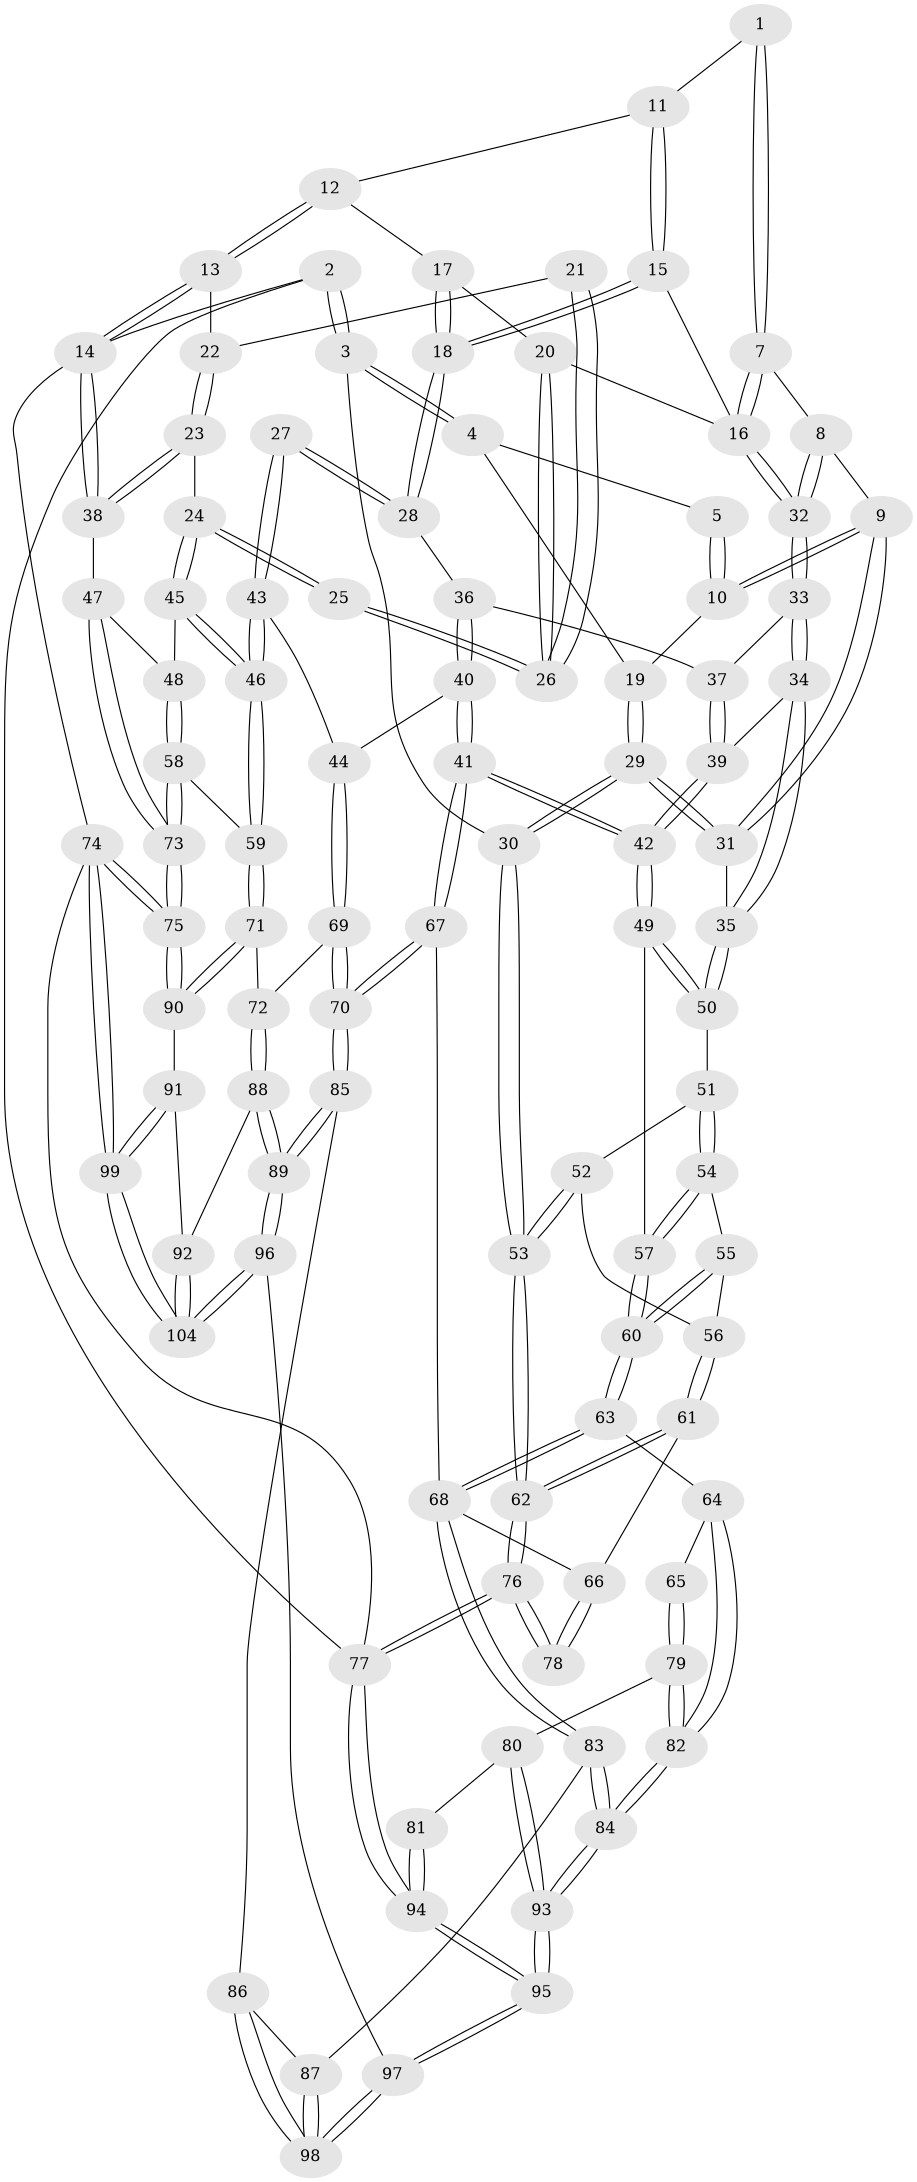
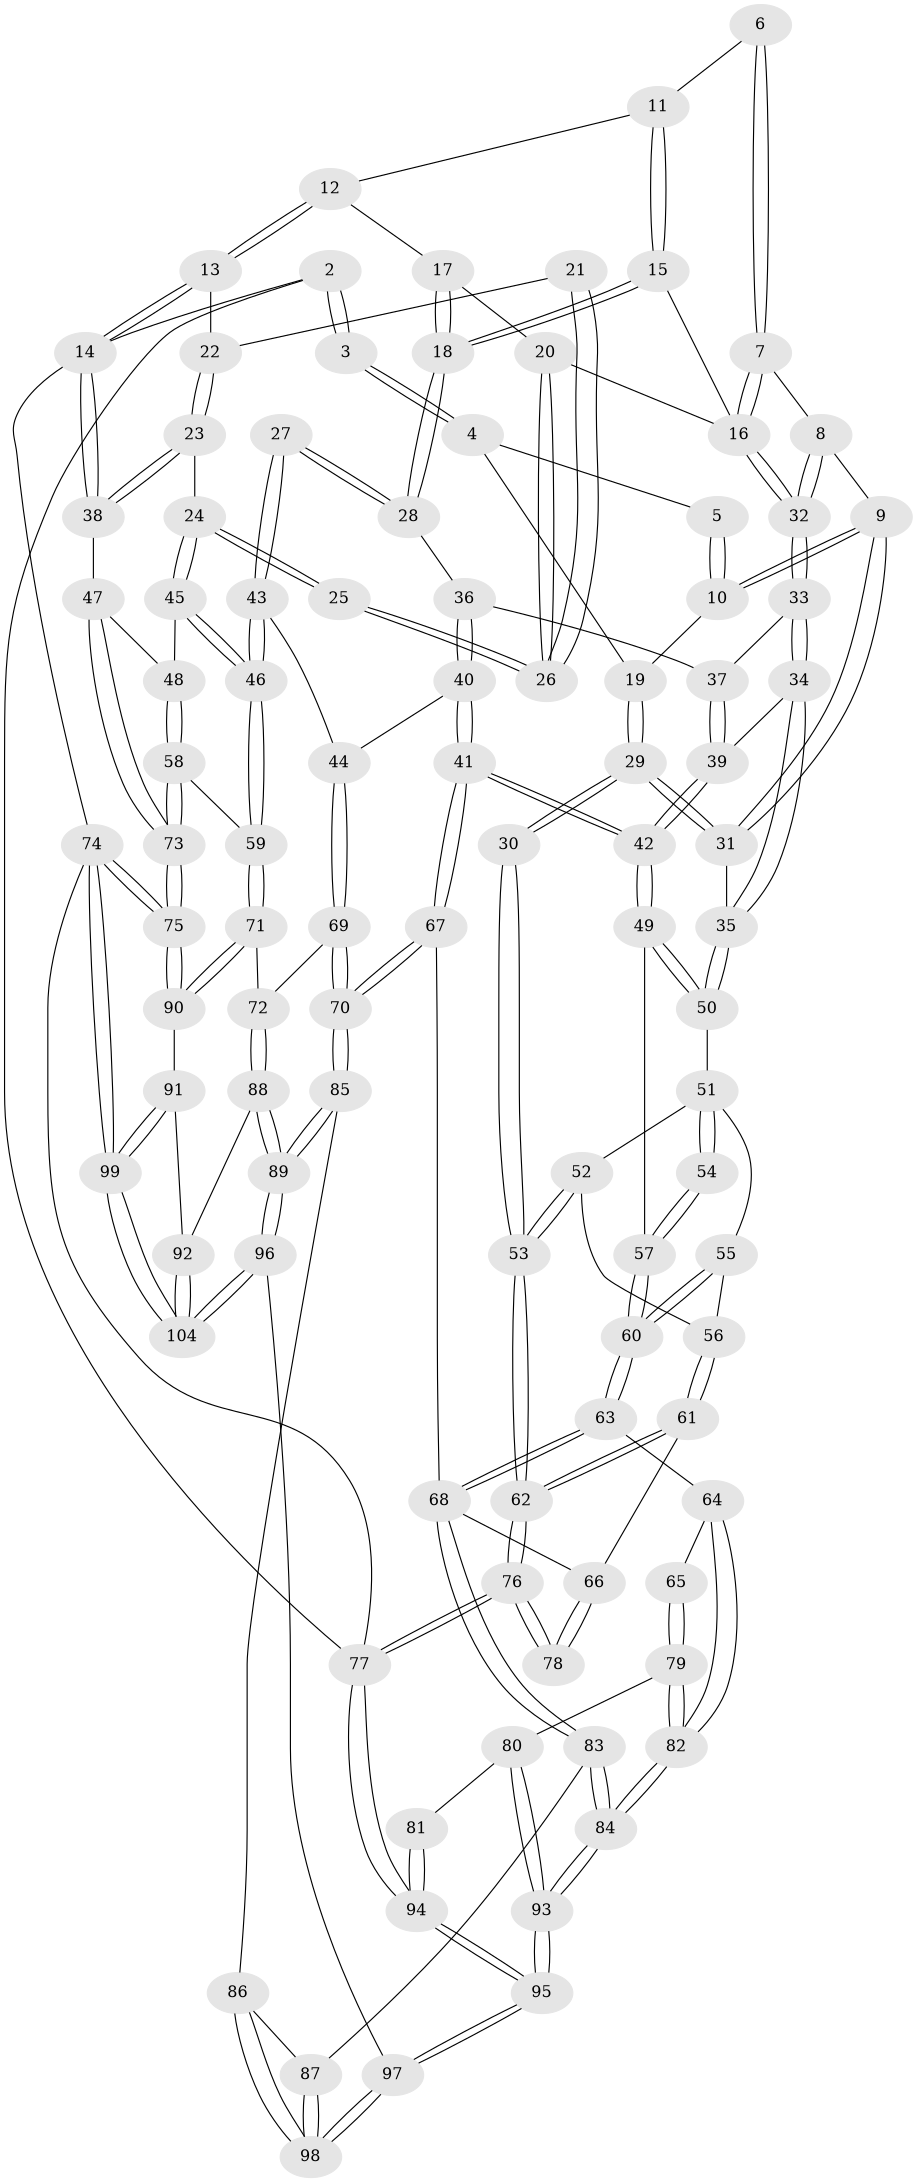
(761, 25) -> (761, 25)
(389, 632) -> none
(717, 1214) -> (751, 1170)
